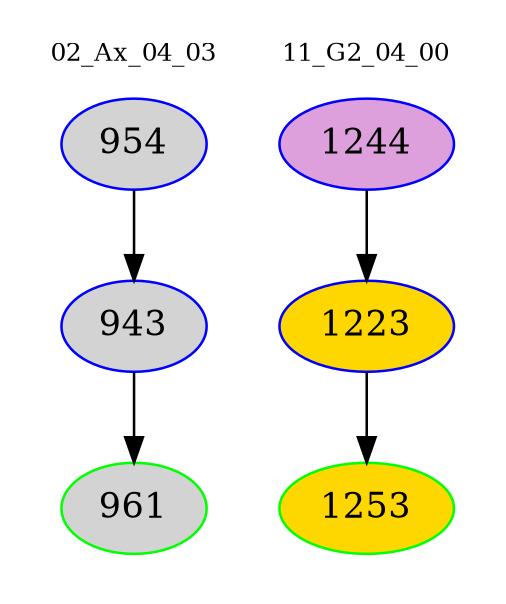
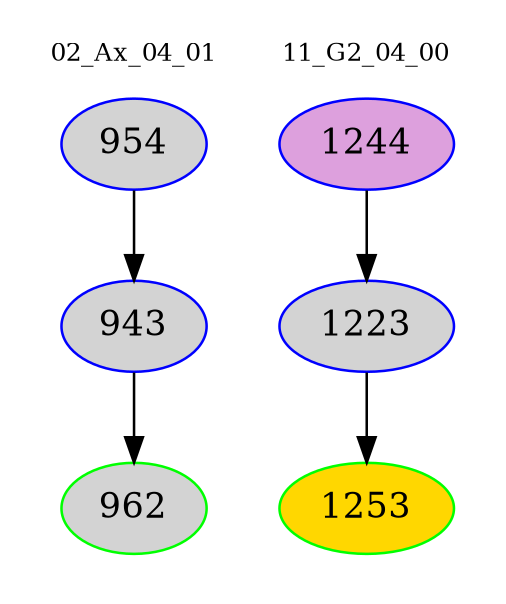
(134, 54) -> (134, 54)
(367, 326) -> (367, 326)
(134, 508) -> (134, 508)
